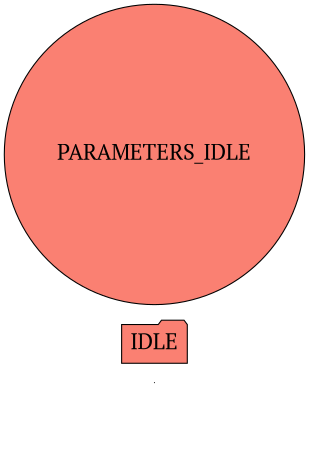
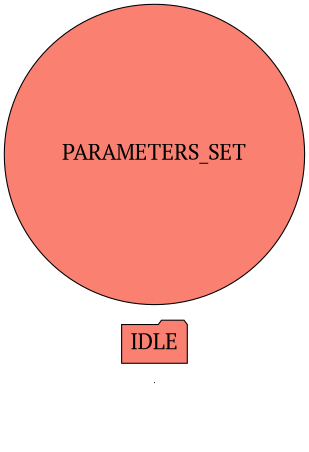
(154, 154) -> (154, 154)
